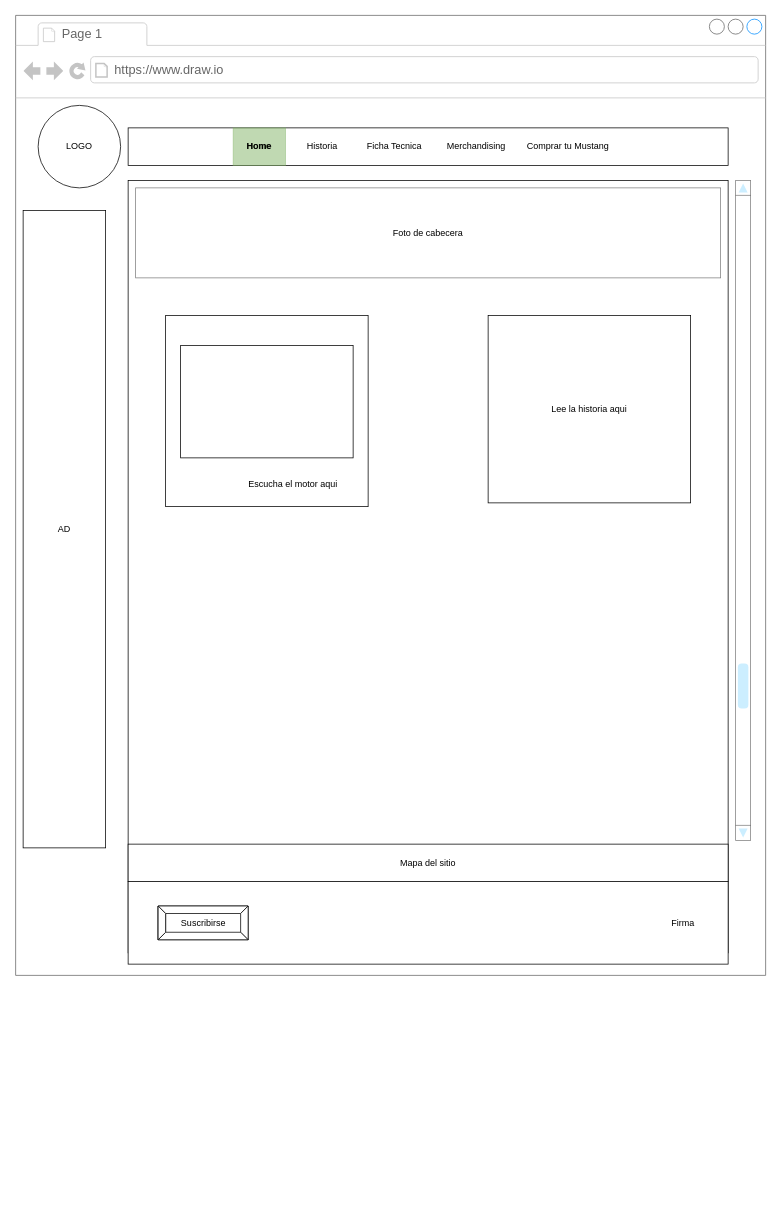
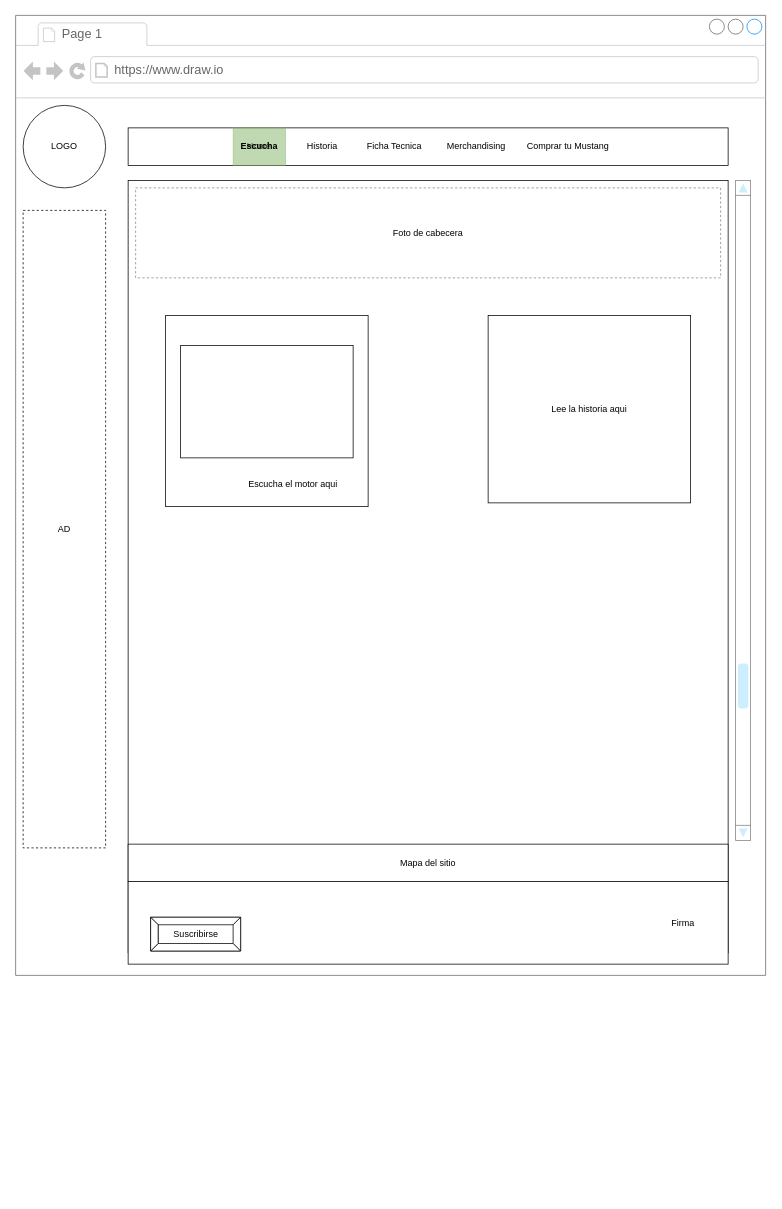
(79, 147) -> (64, 147)
(259, 147) -> (259, 147)
(428, 233) -> (428, 233)
(64, 529) -> (64, 529)
(203, 923) -> (195, 934)
